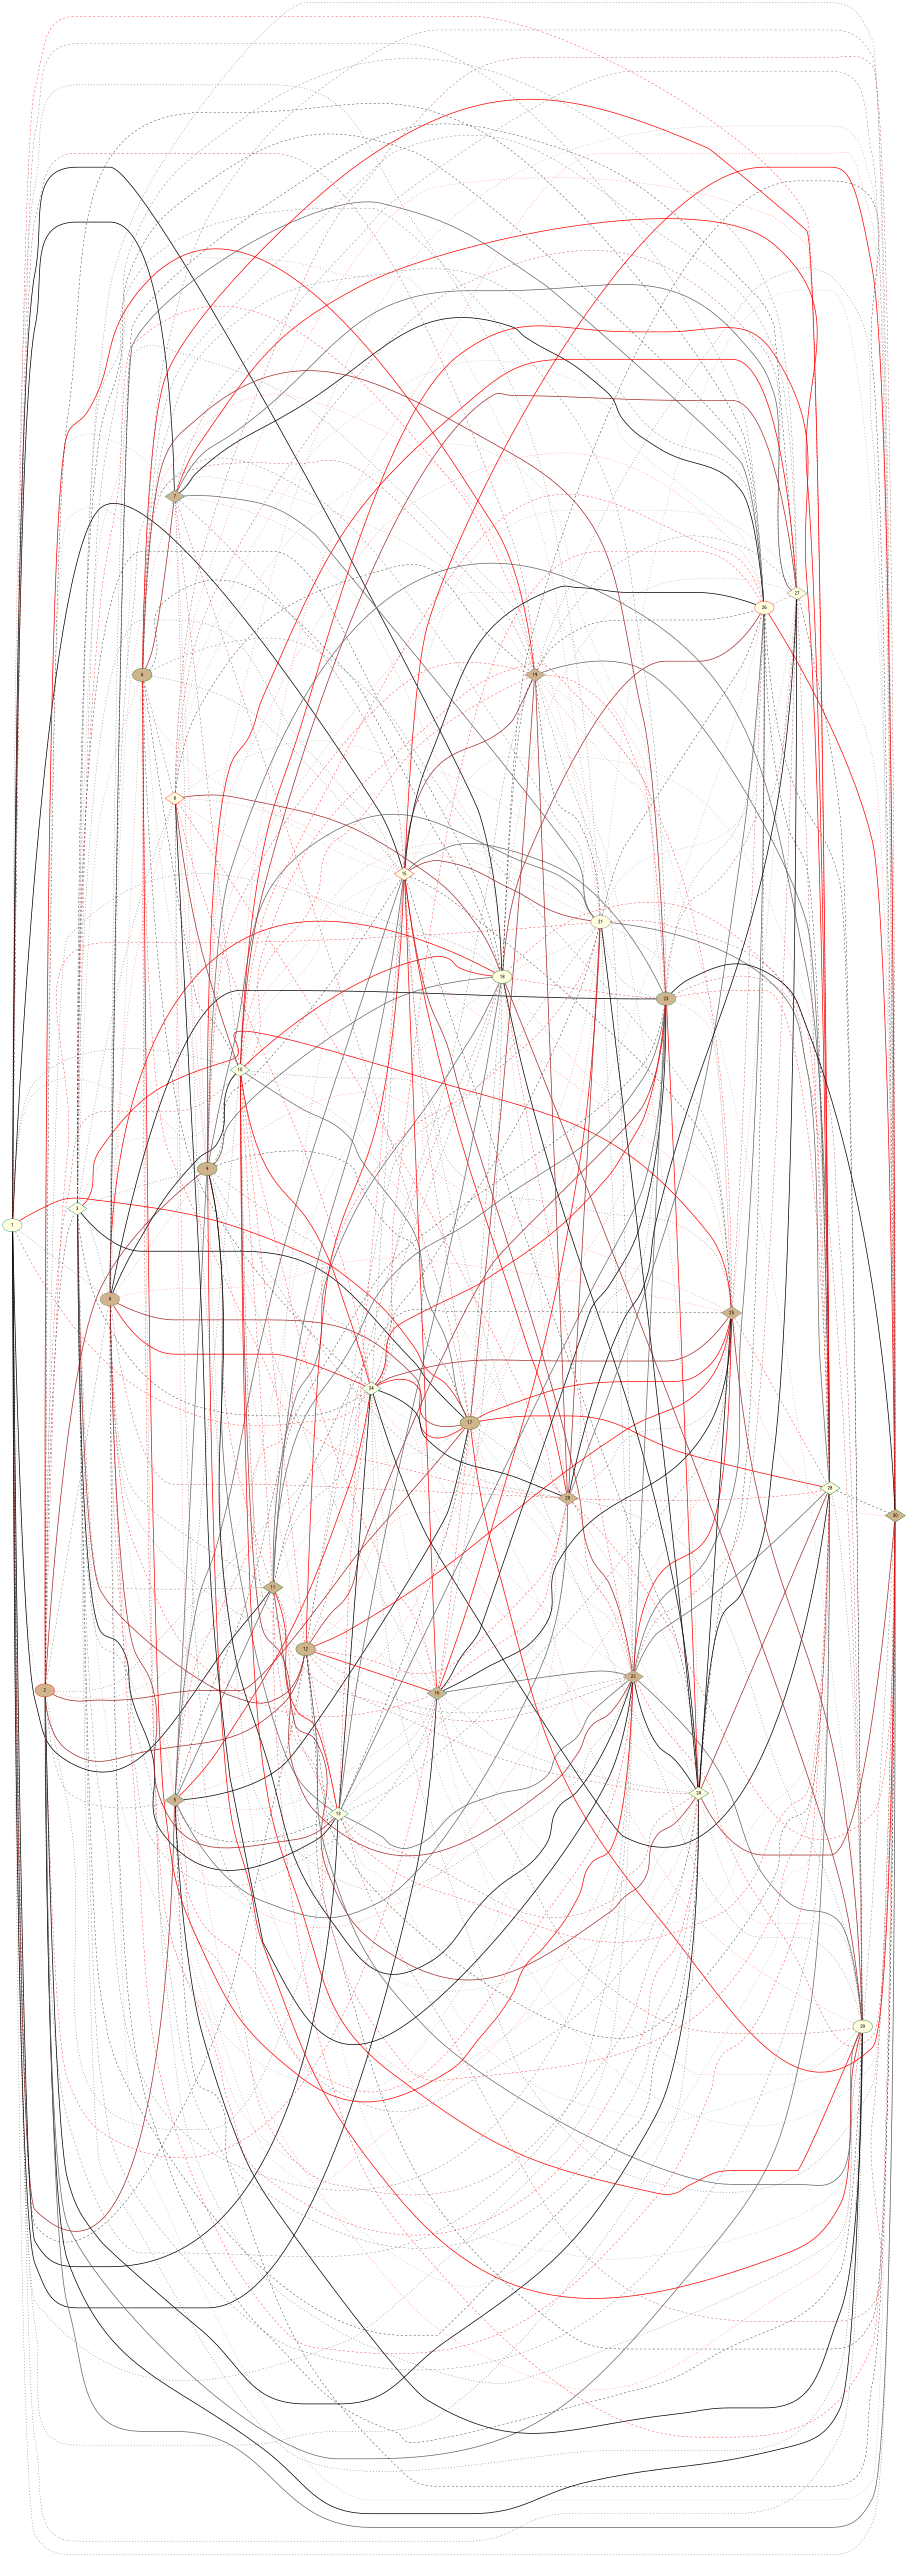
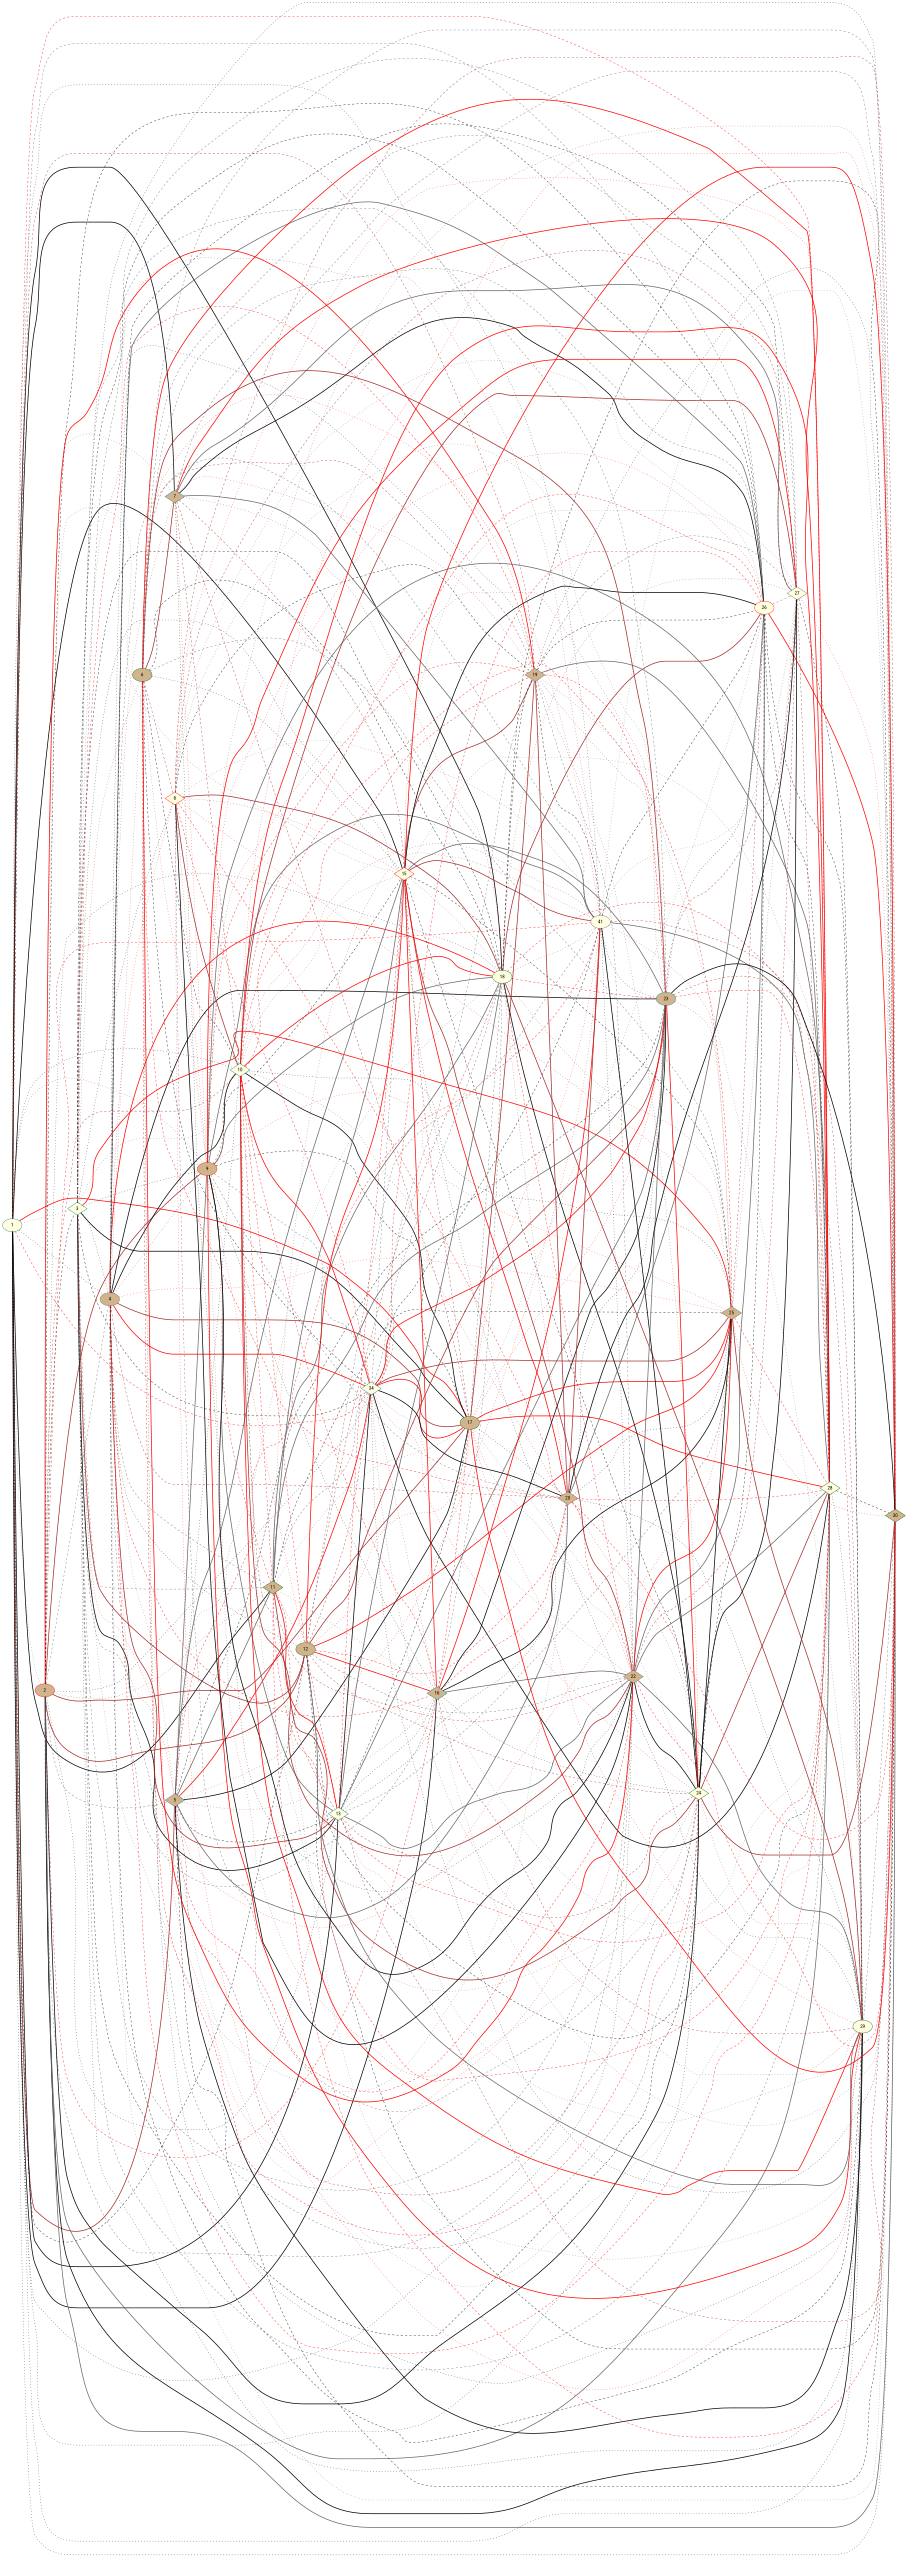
(601, 922) -> (601, 922)
(207, 1169) -> (207, 1169)
(408, 1222) -> (408, 1222)
